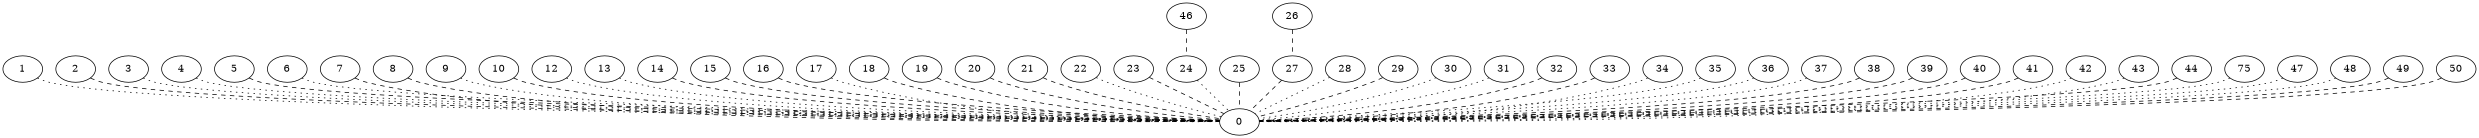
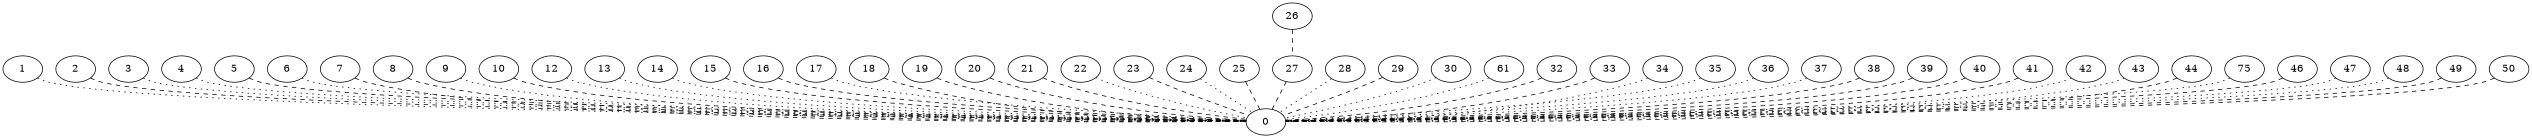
(1187, 43) -> (1785, 110)
(1504, 69) -> (1504, 69)
(945, 110) -> (958, 111)
